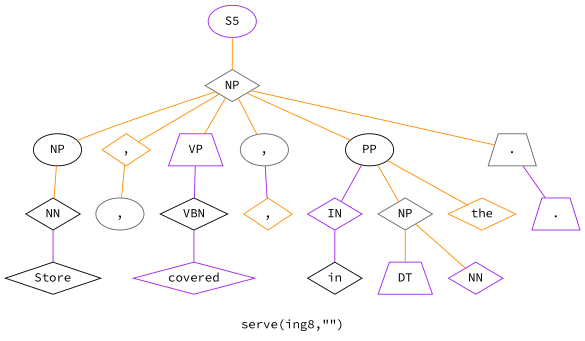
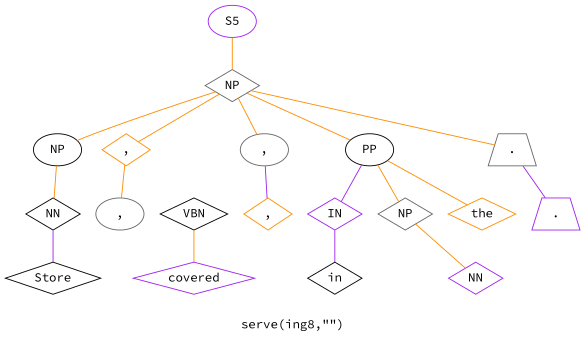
(196, 150) -> none
(194, 246) -> (194, 246)
(405, 278) -> none
